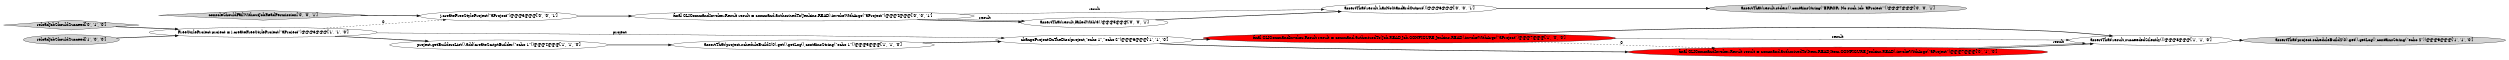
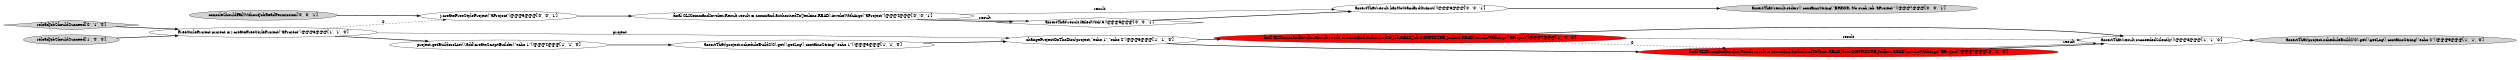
(263, 15) -> (263, 15)
(1094, 23) -> (1100, 23)
